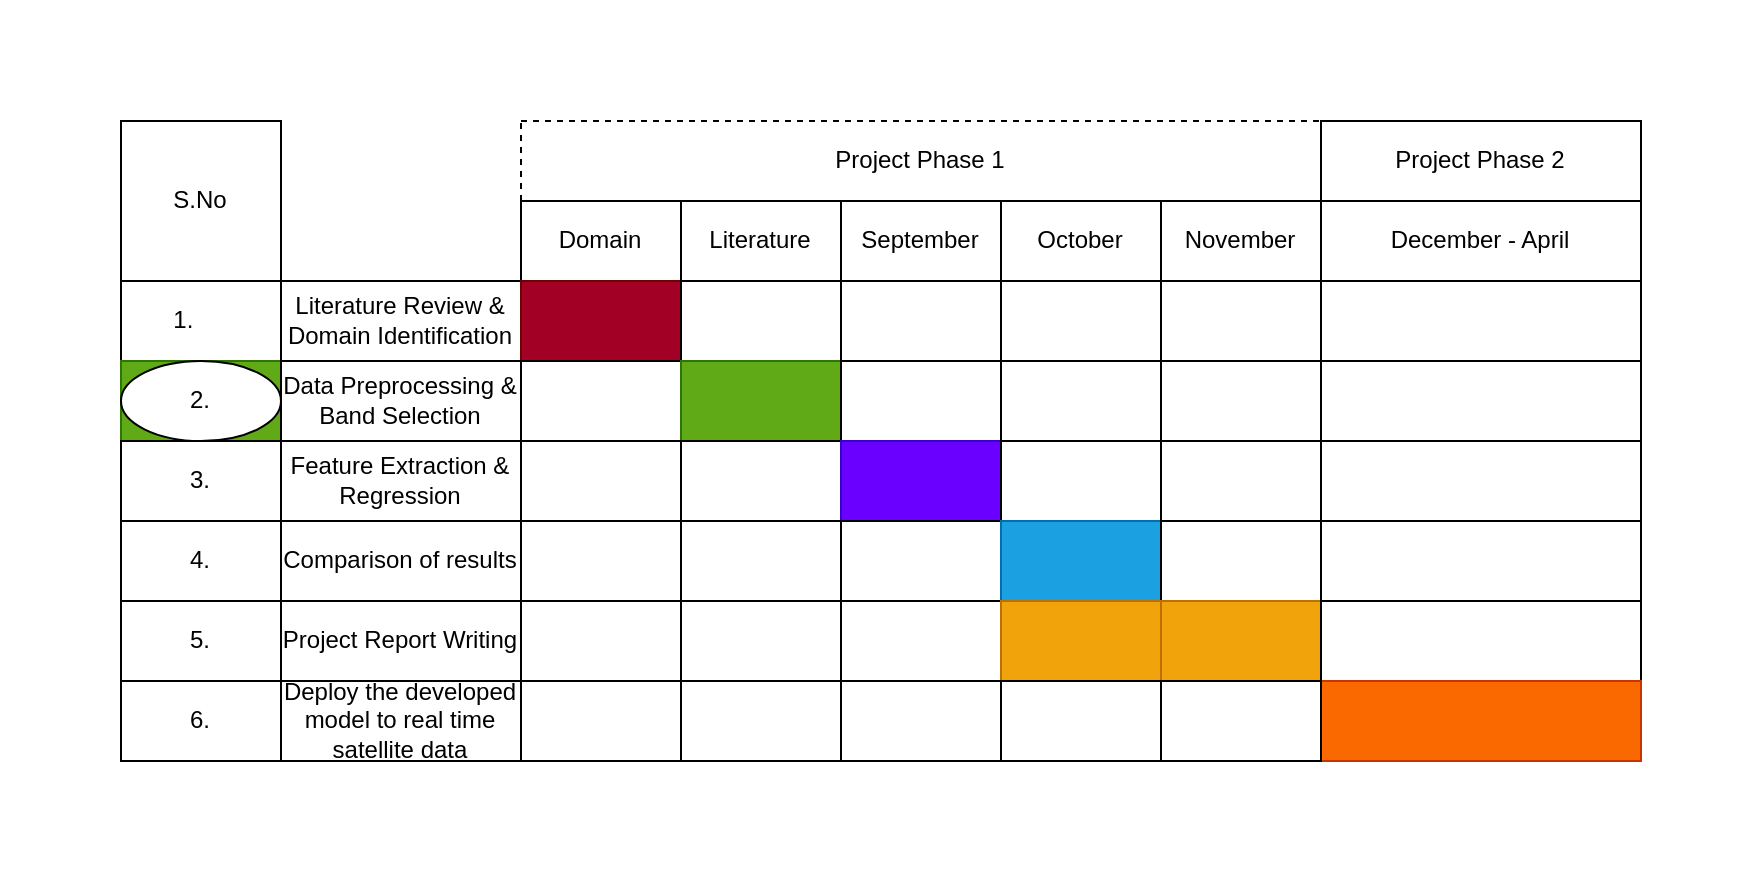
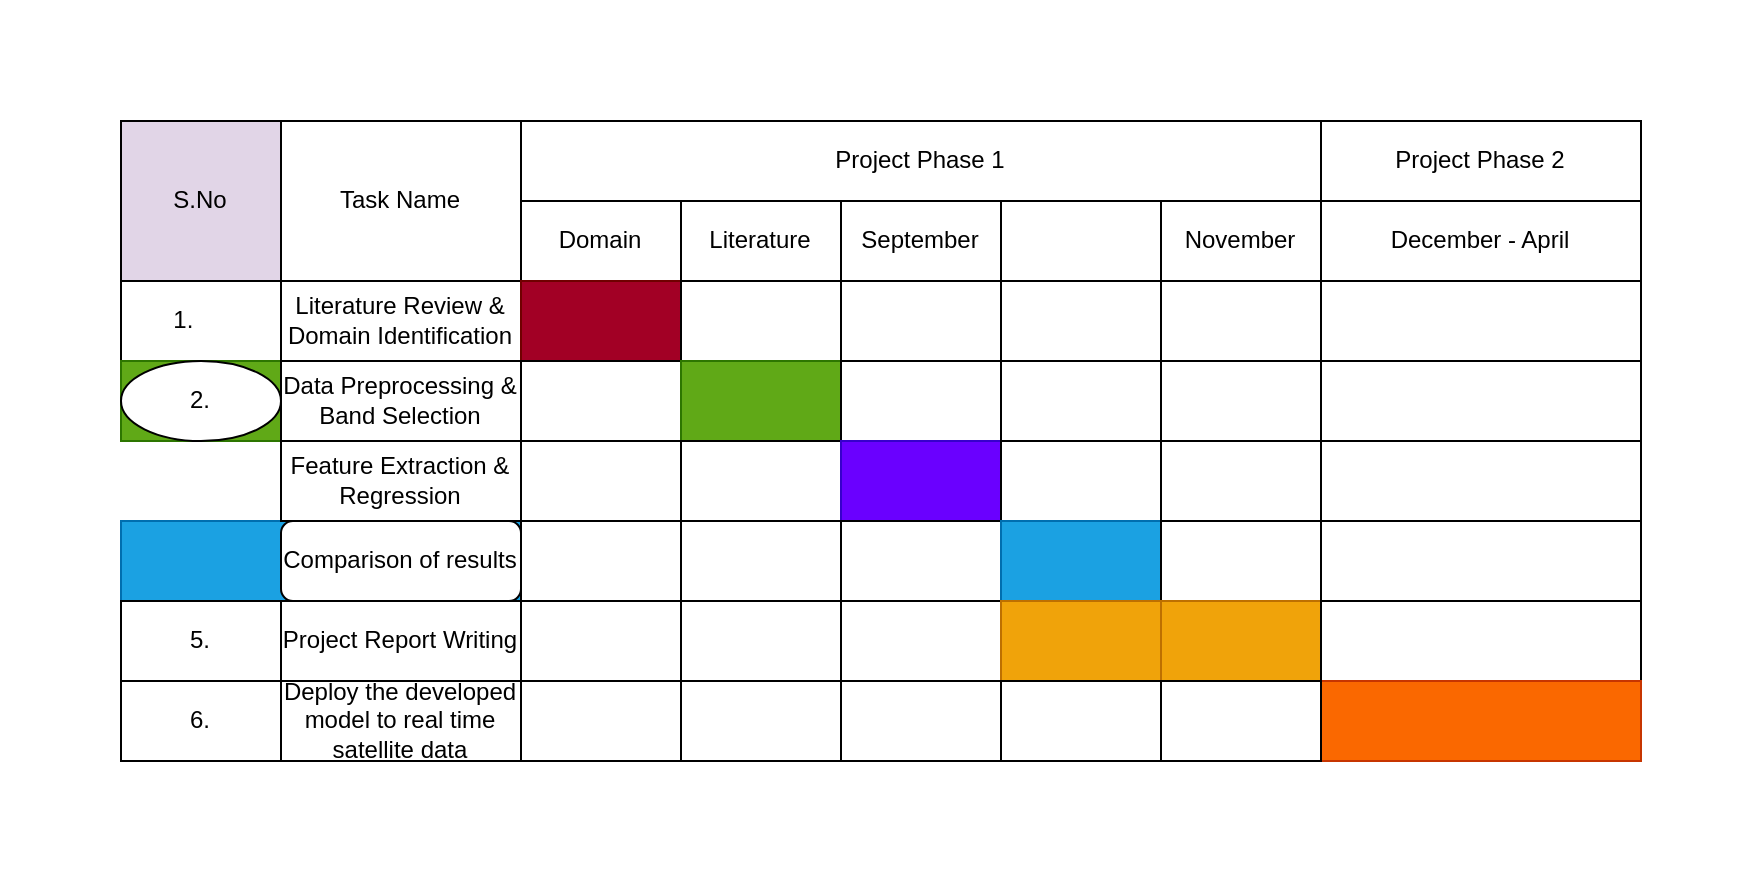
(921, 161) -> (921, 161)
(201, 201) -> (201, 201)
none -> (401, 201)
(1081, 241) -> none
(201, 481) -> none
(201, 561) -> none
(401, 561) -> (401, 561)
